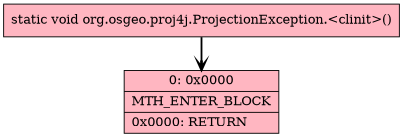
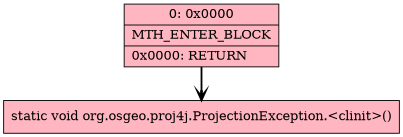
(202, 49) -> (202, 79)
